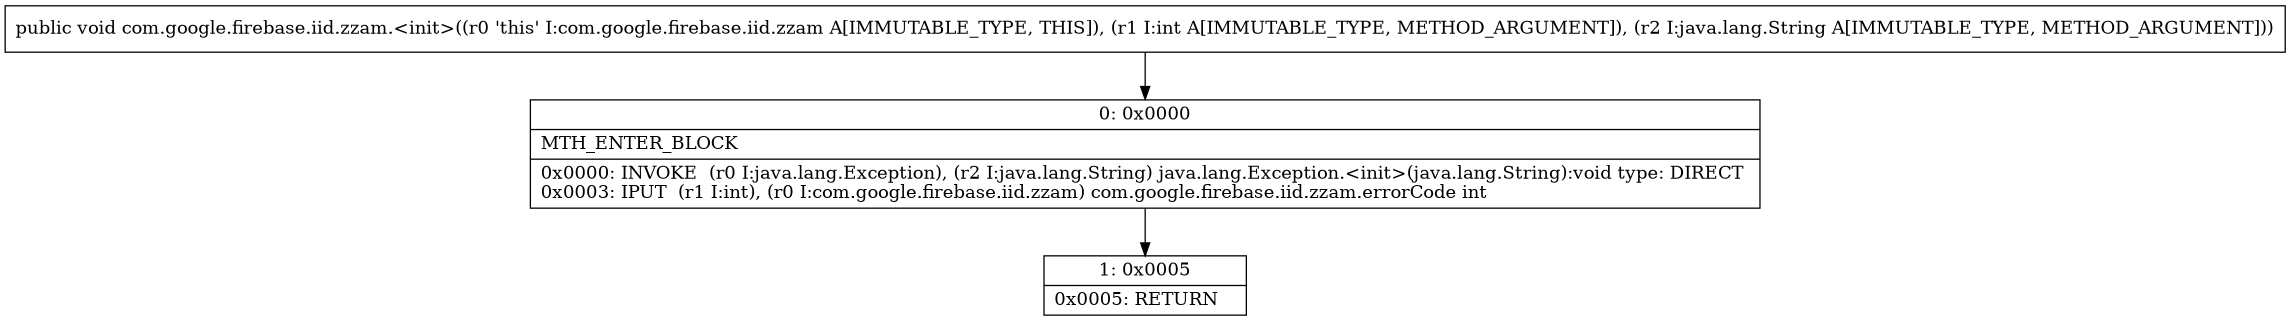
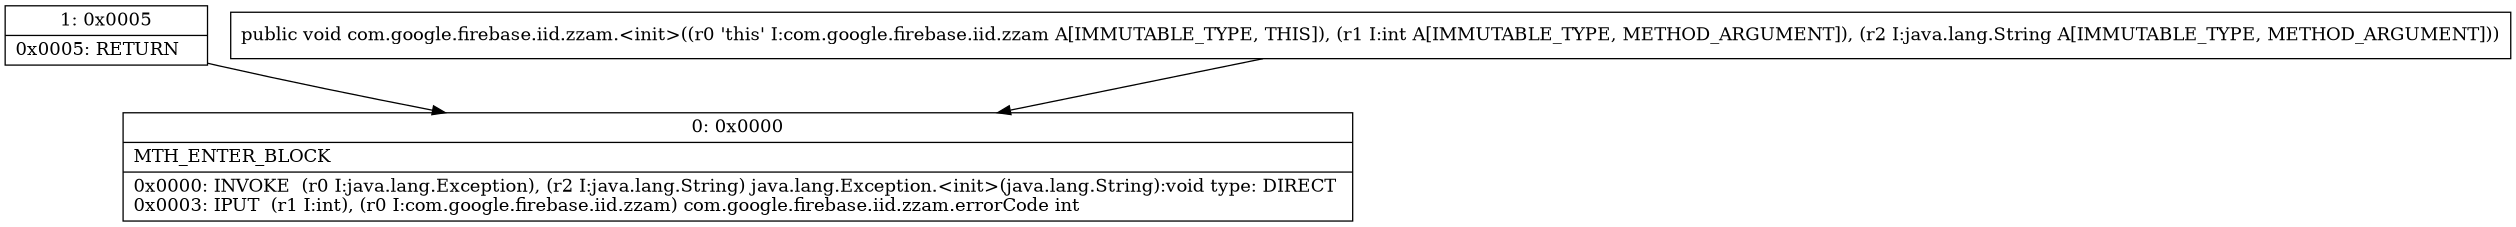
(1145, 226) -> (320, 88)
